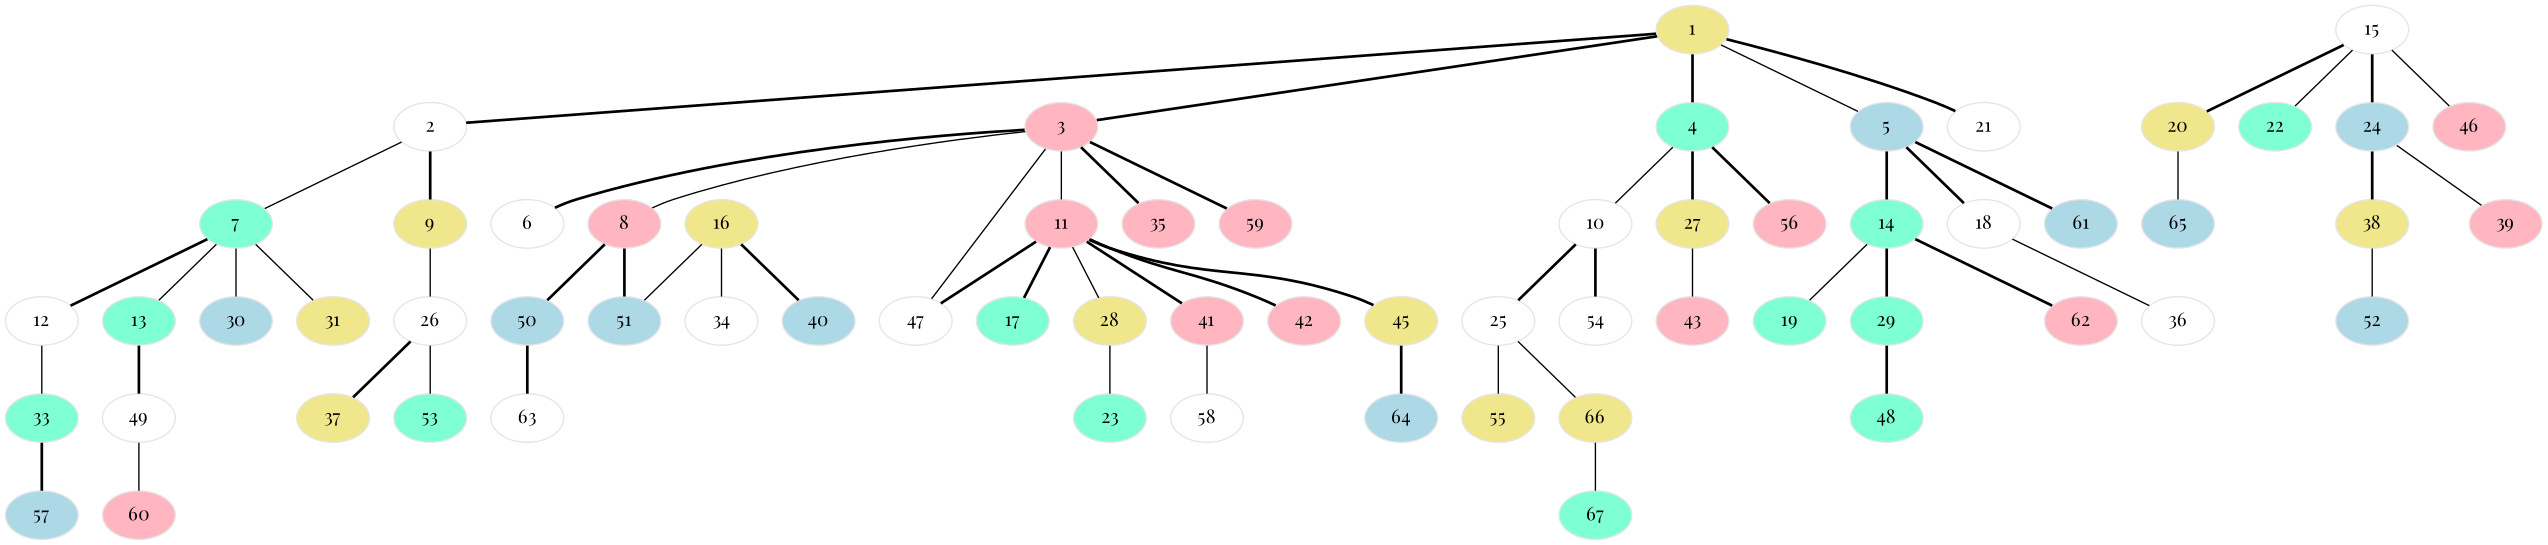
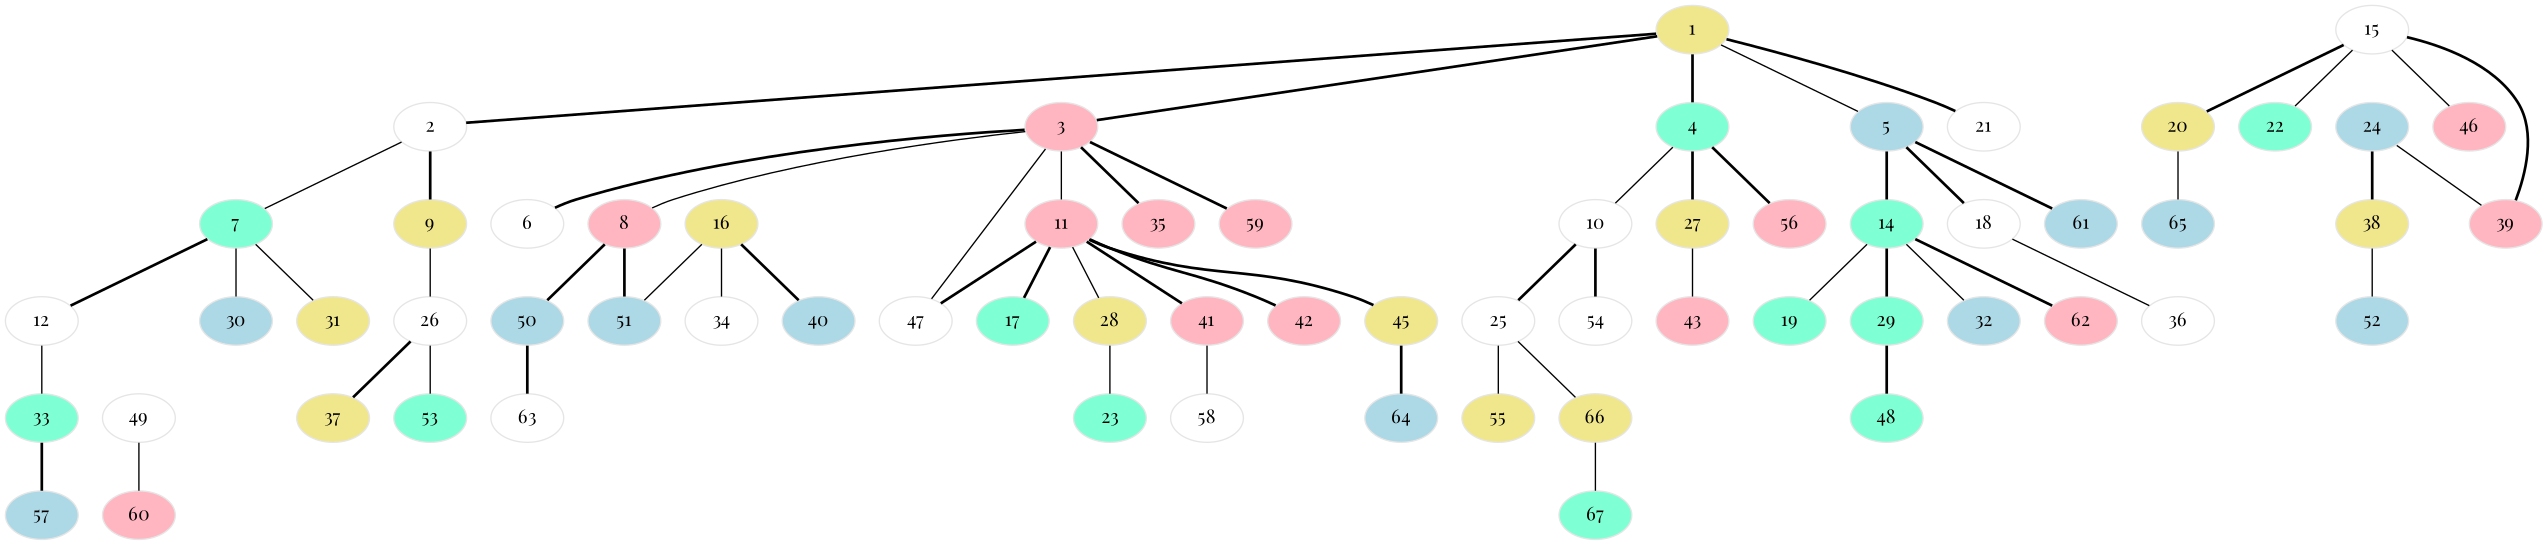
(2372, 78) -> (2509, 90)
(139, 321) -> none
none -> (1984, 321)
